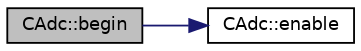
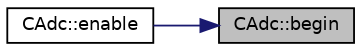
(166, 26) -> (177, 26)
